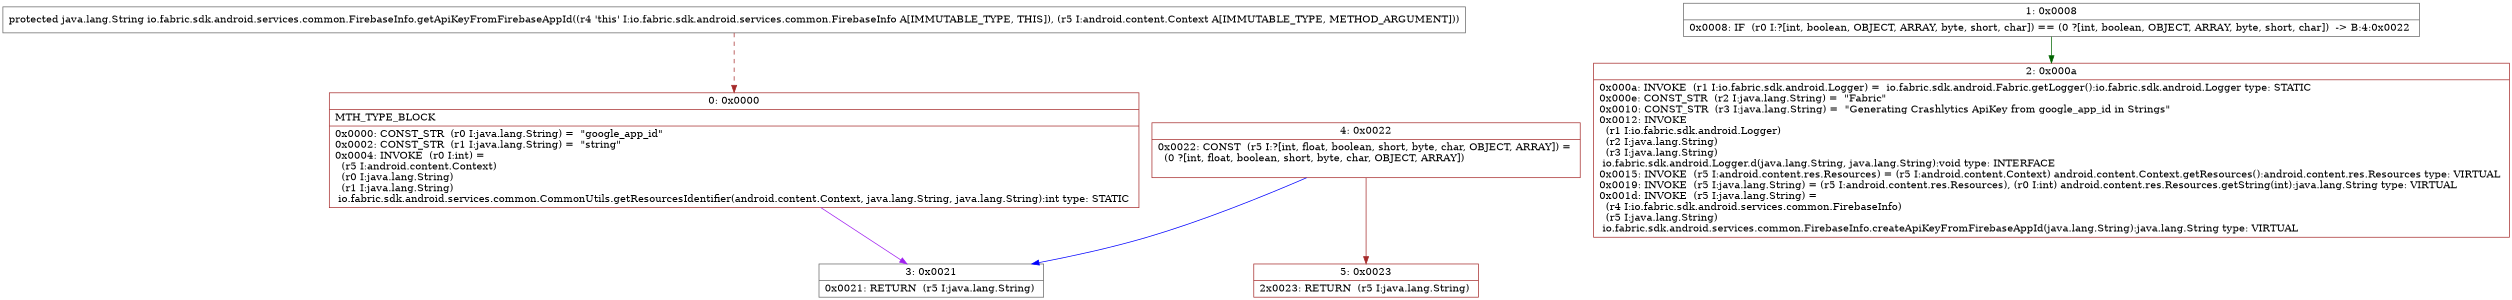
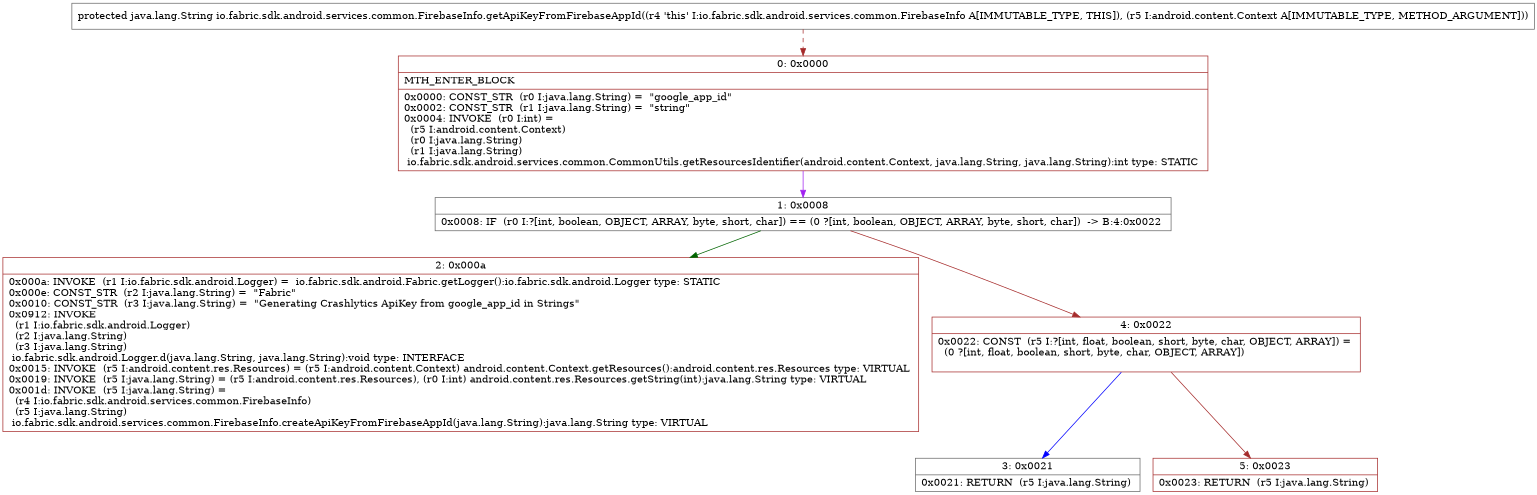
(385, 117) -> (460, 81)
(1647, 120) -> (56, 315)
(861, 234) -> (803, 181)
none -> (962, 271)
(1366, 289) -> (1265, 483)
